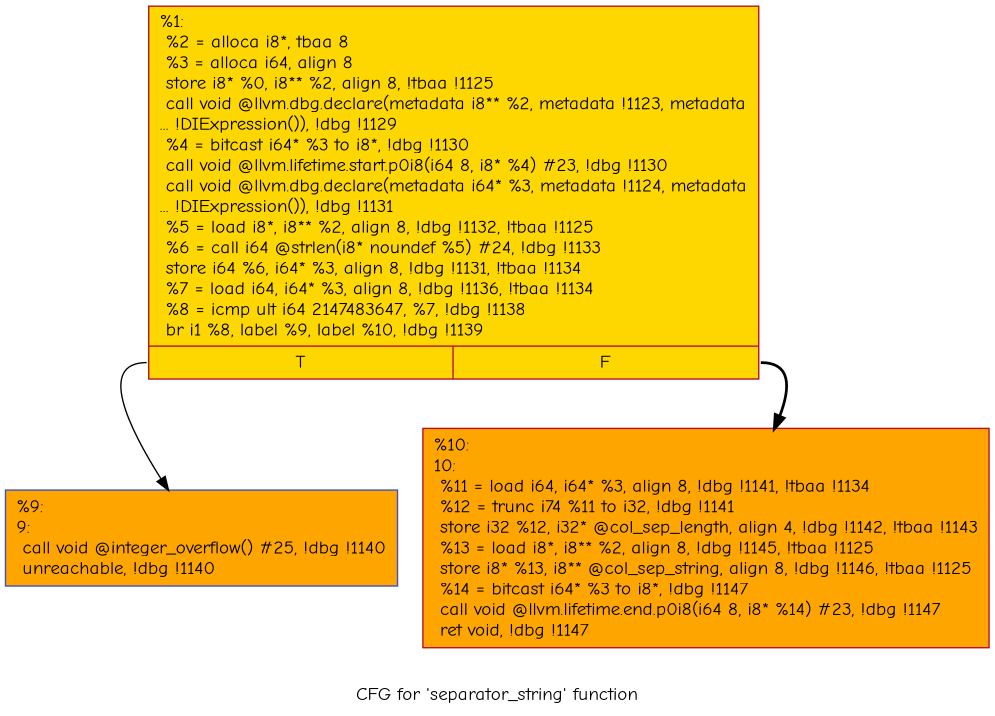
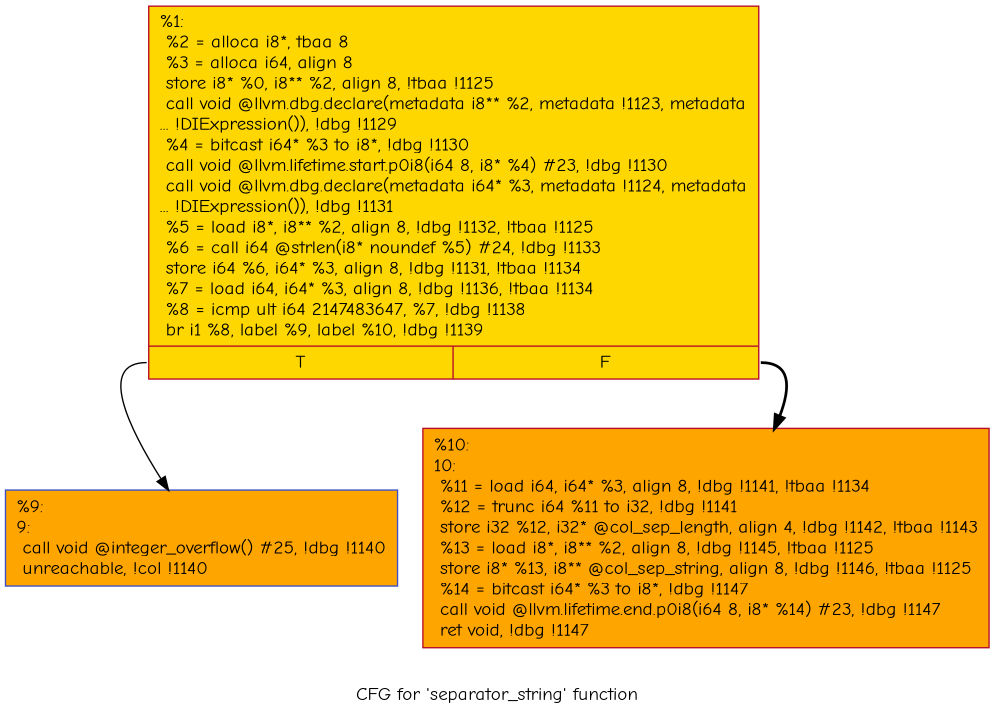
(585, 507) -> (586, 507)
(116, 568) -> (112, 568)
